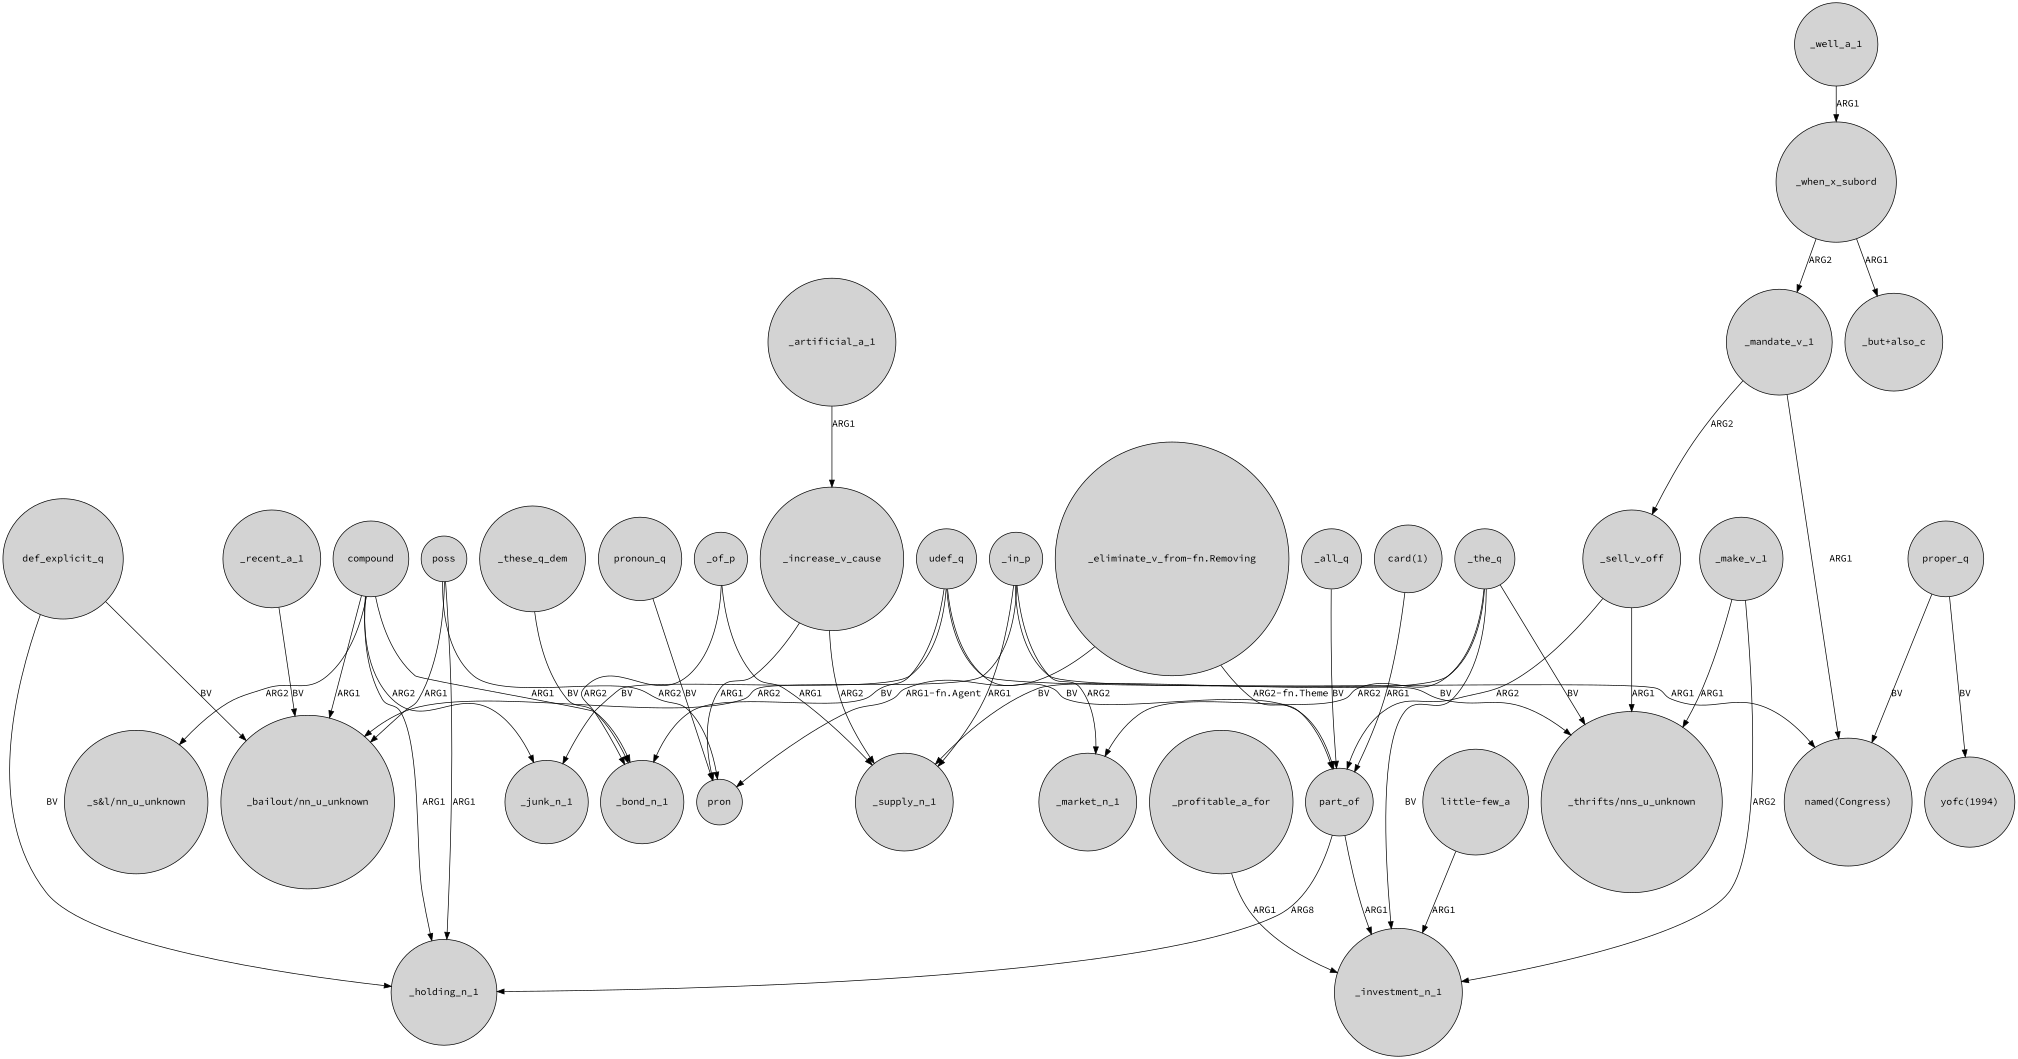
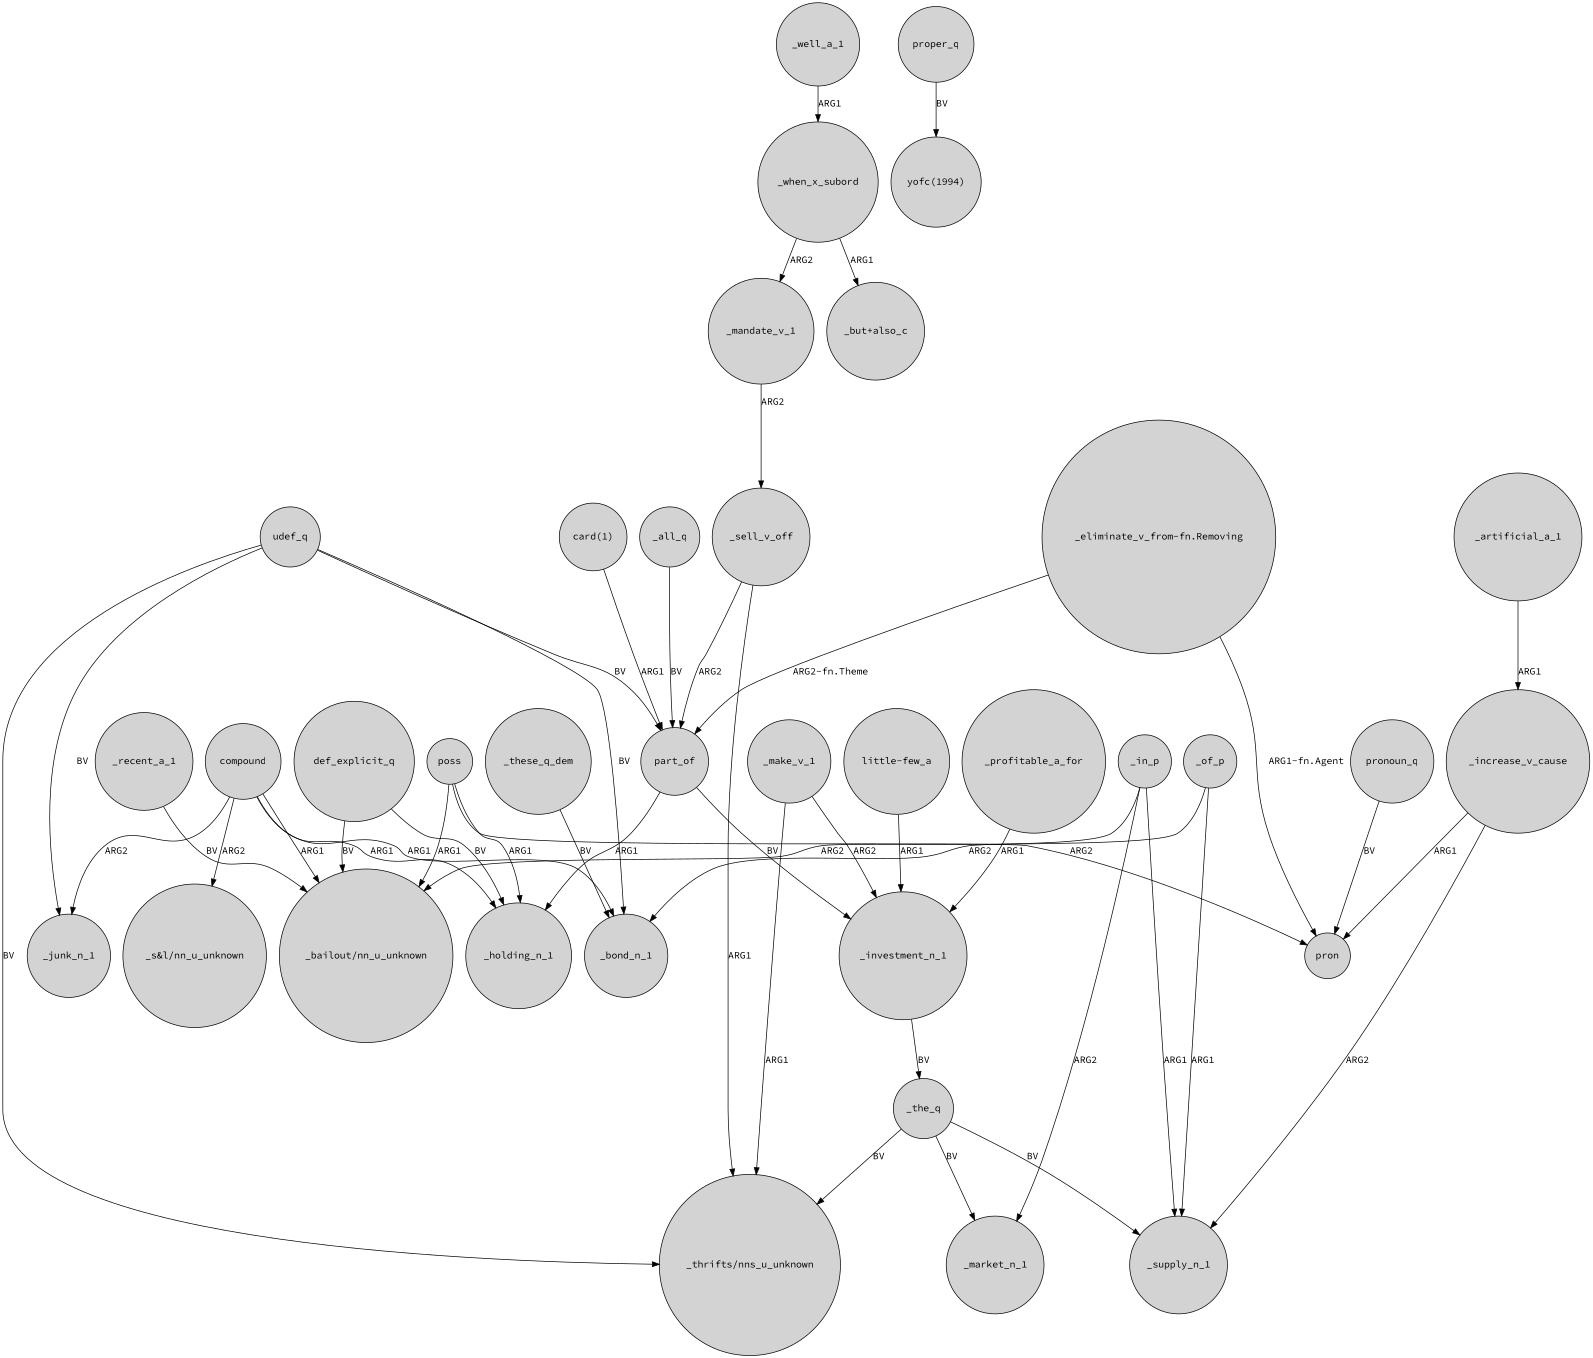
(1370, 694) -> (952, 1157)
(1396, 731) -> (915, 1045)
(1848, 802) -> none
(1303, 910) -> (627, 851)
(1377, 910) -> (773, 851)
